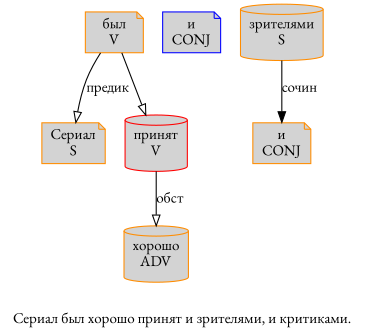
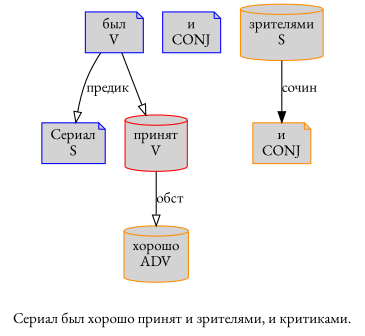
(114, 32) -> (114, 32)
(74, 143) -> (74, 143)
